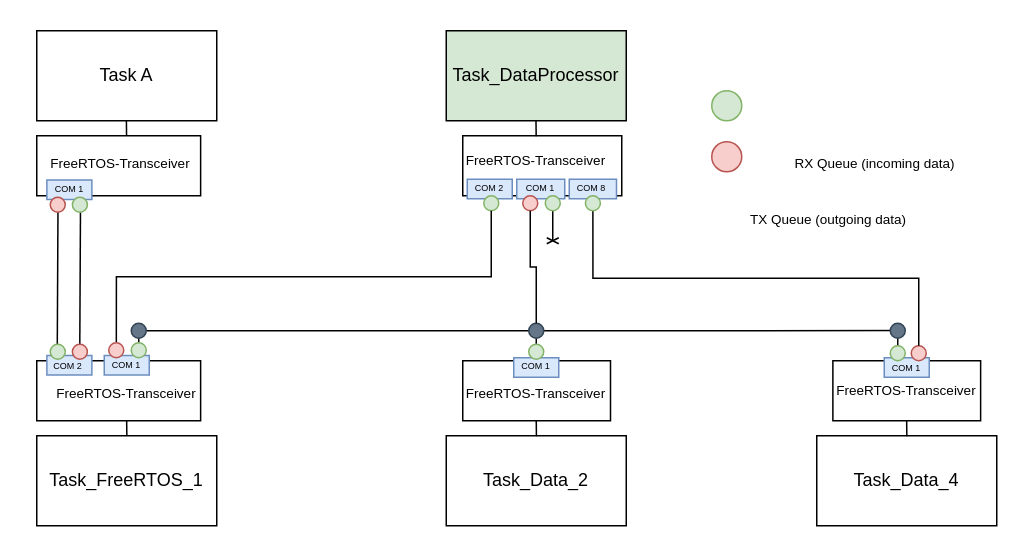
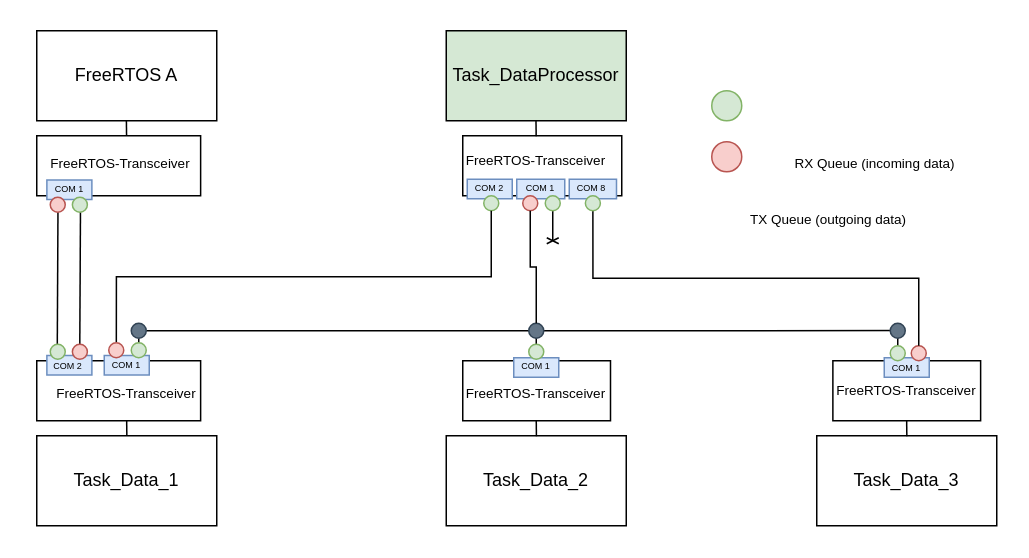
(127, 76) -> (127, 76)
(127, 481) -> (127, 481)
(907, 481) -> (907, 481)
